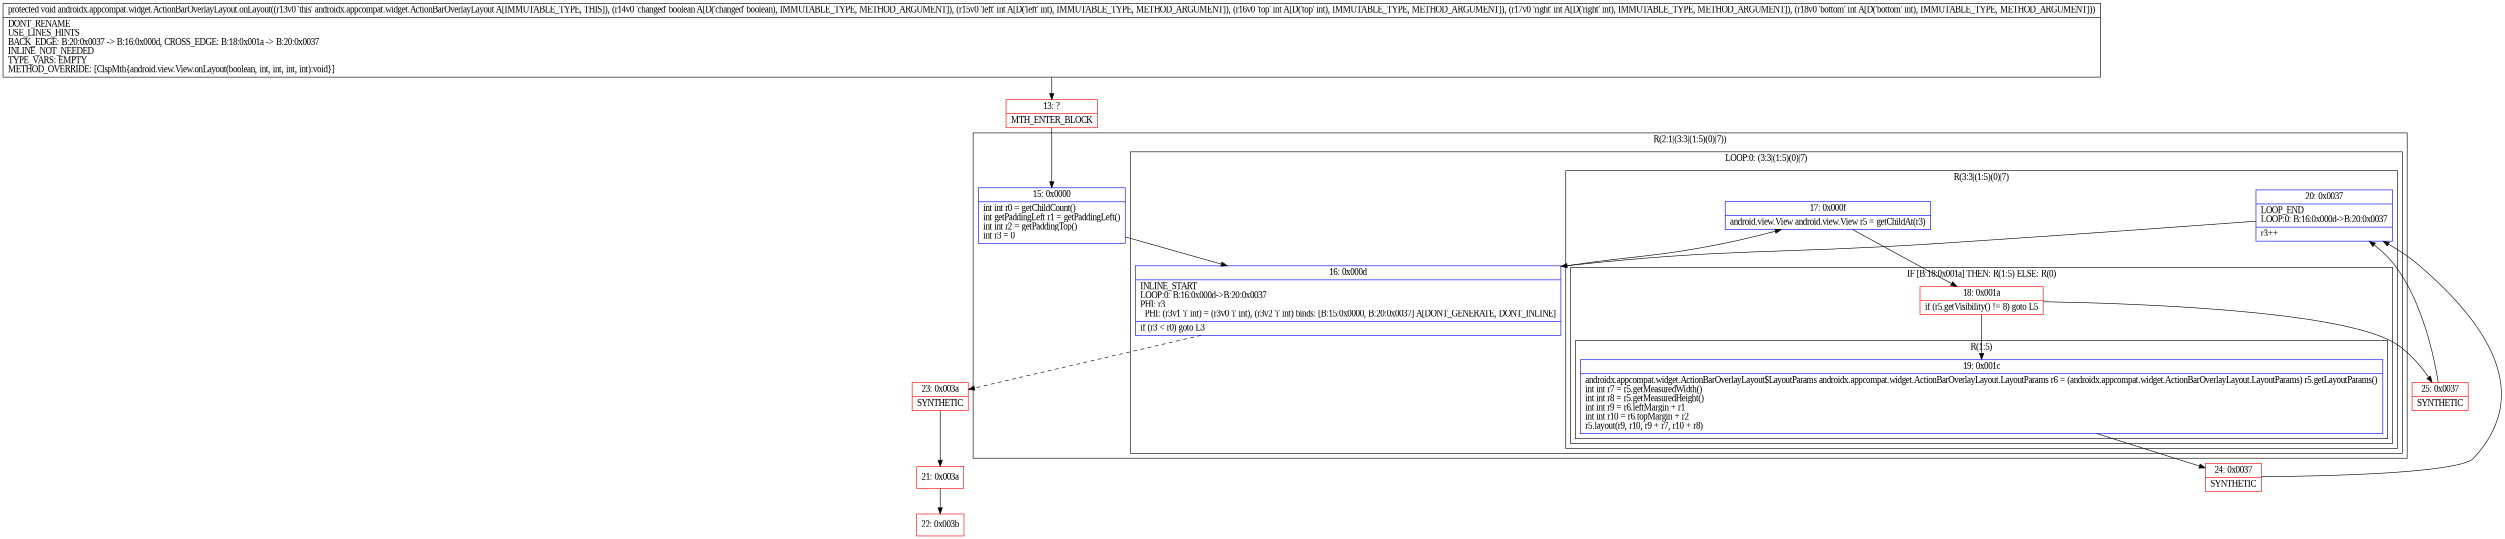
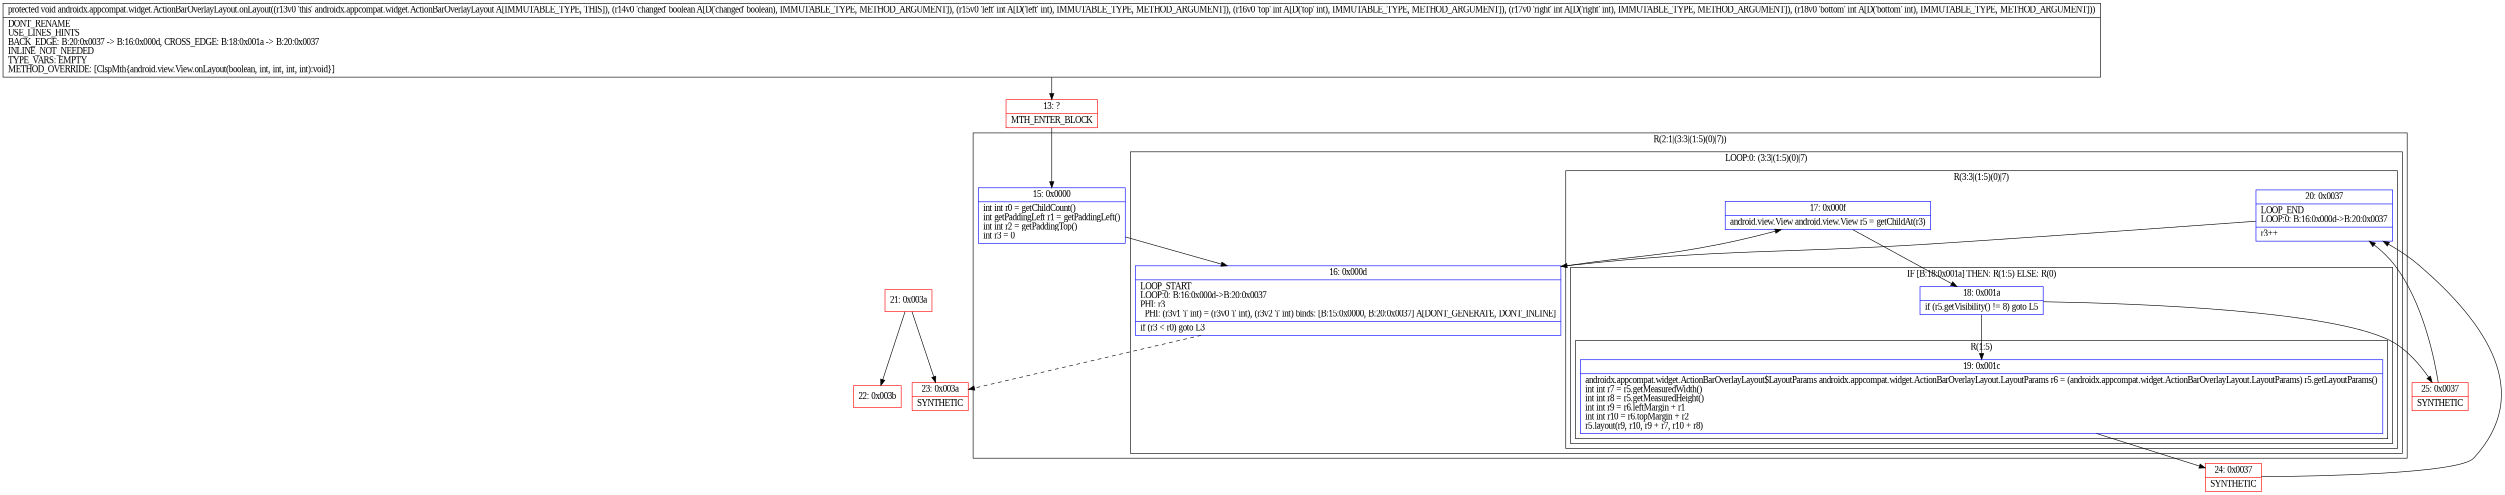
(1169, 287) -> (1166, 287)
(1982, 301) -> (1982, 301)
(940, 435) -> (923, 344)
